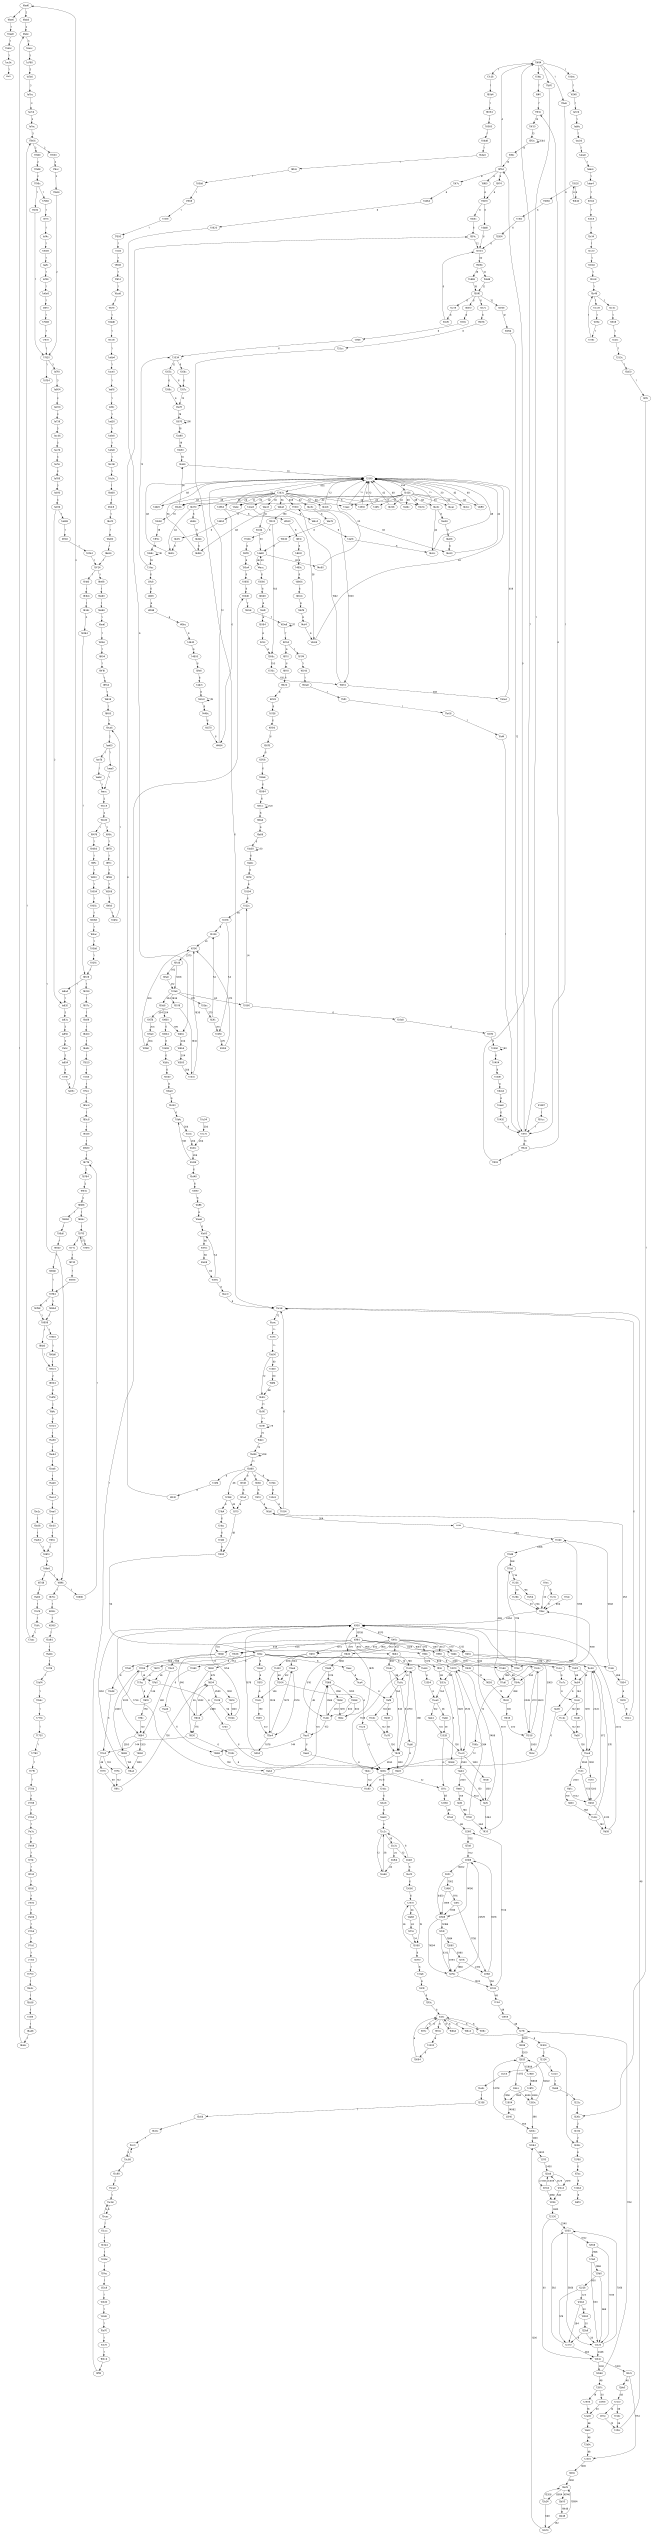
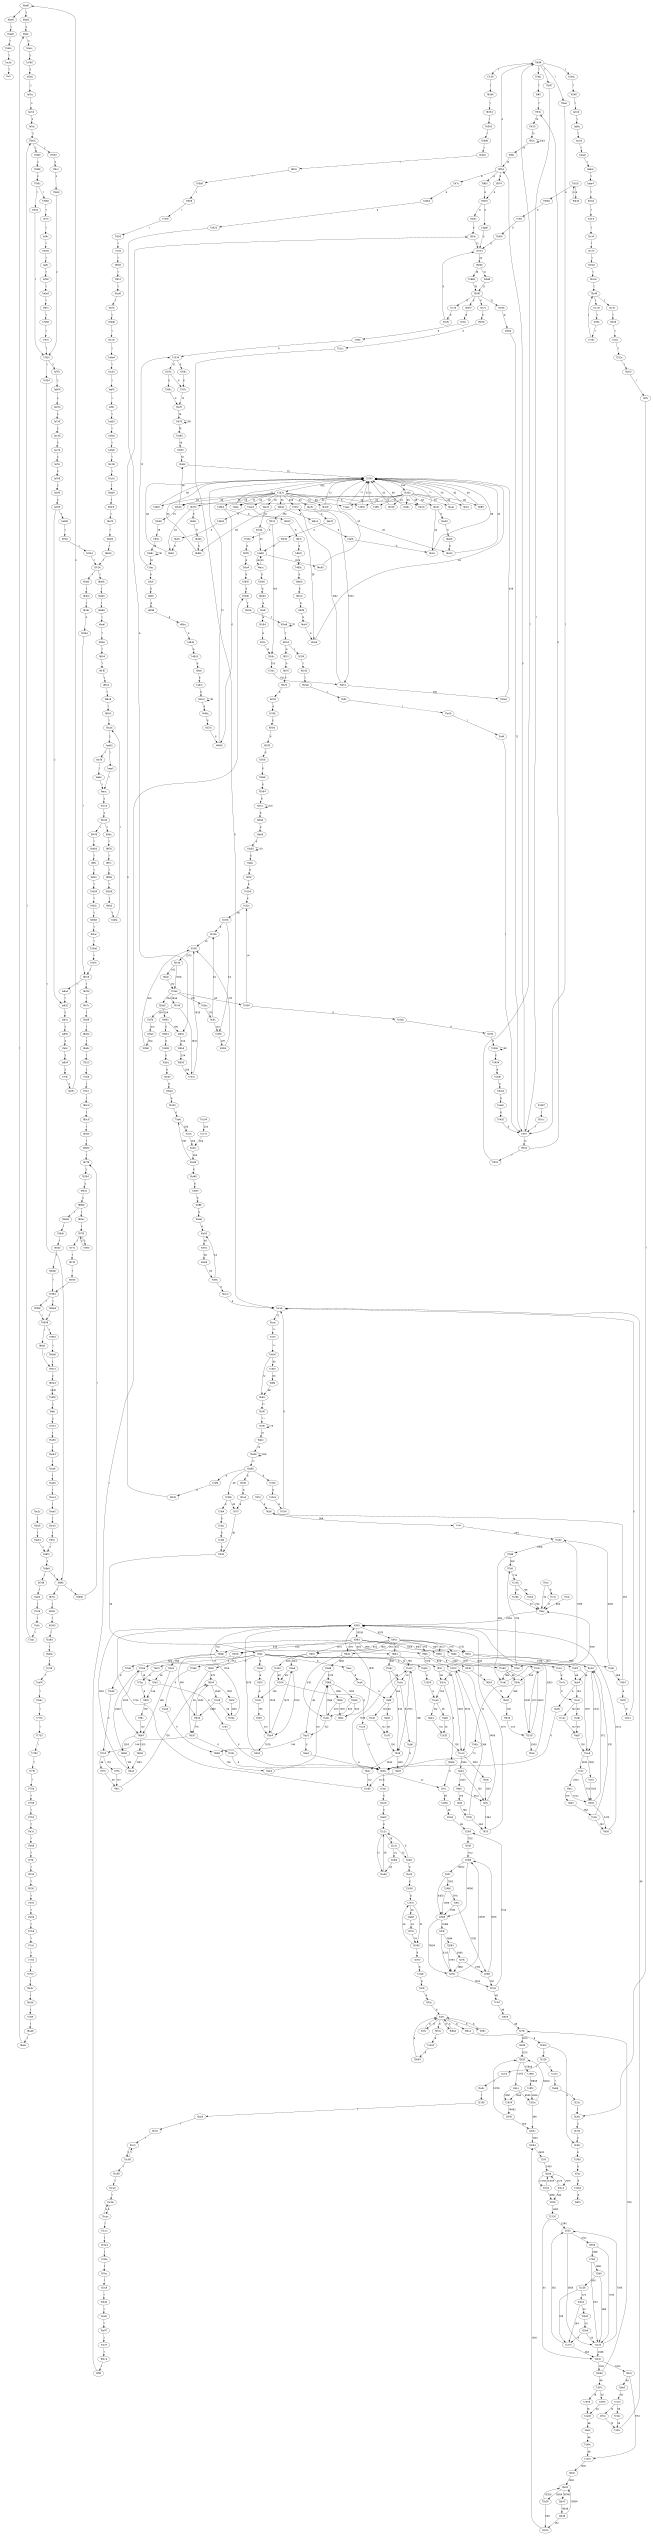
(53, 1390) -> (53, 1390)
(258, 1483) -> none
(442, 1761) -> (448, 1775)
